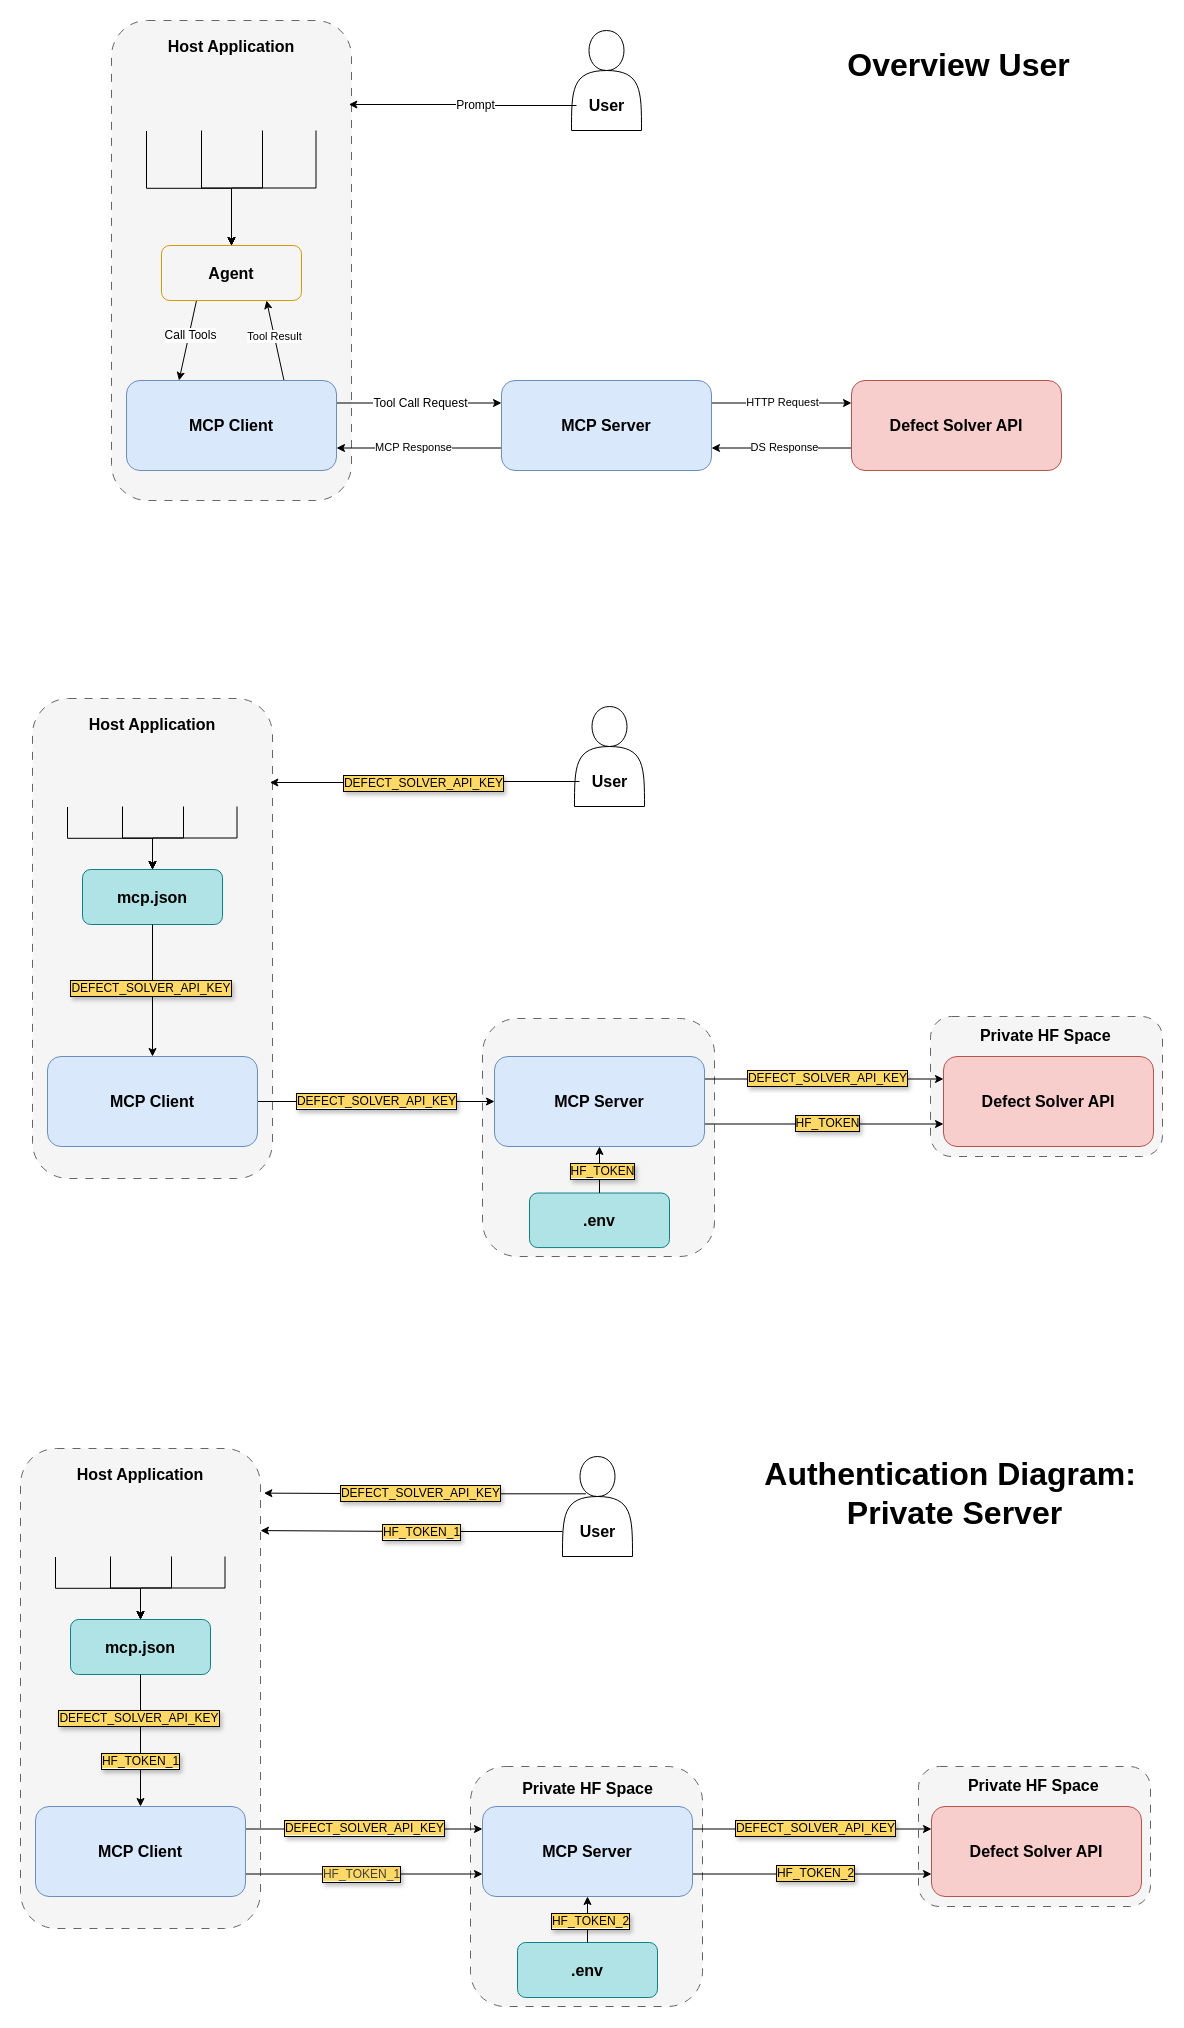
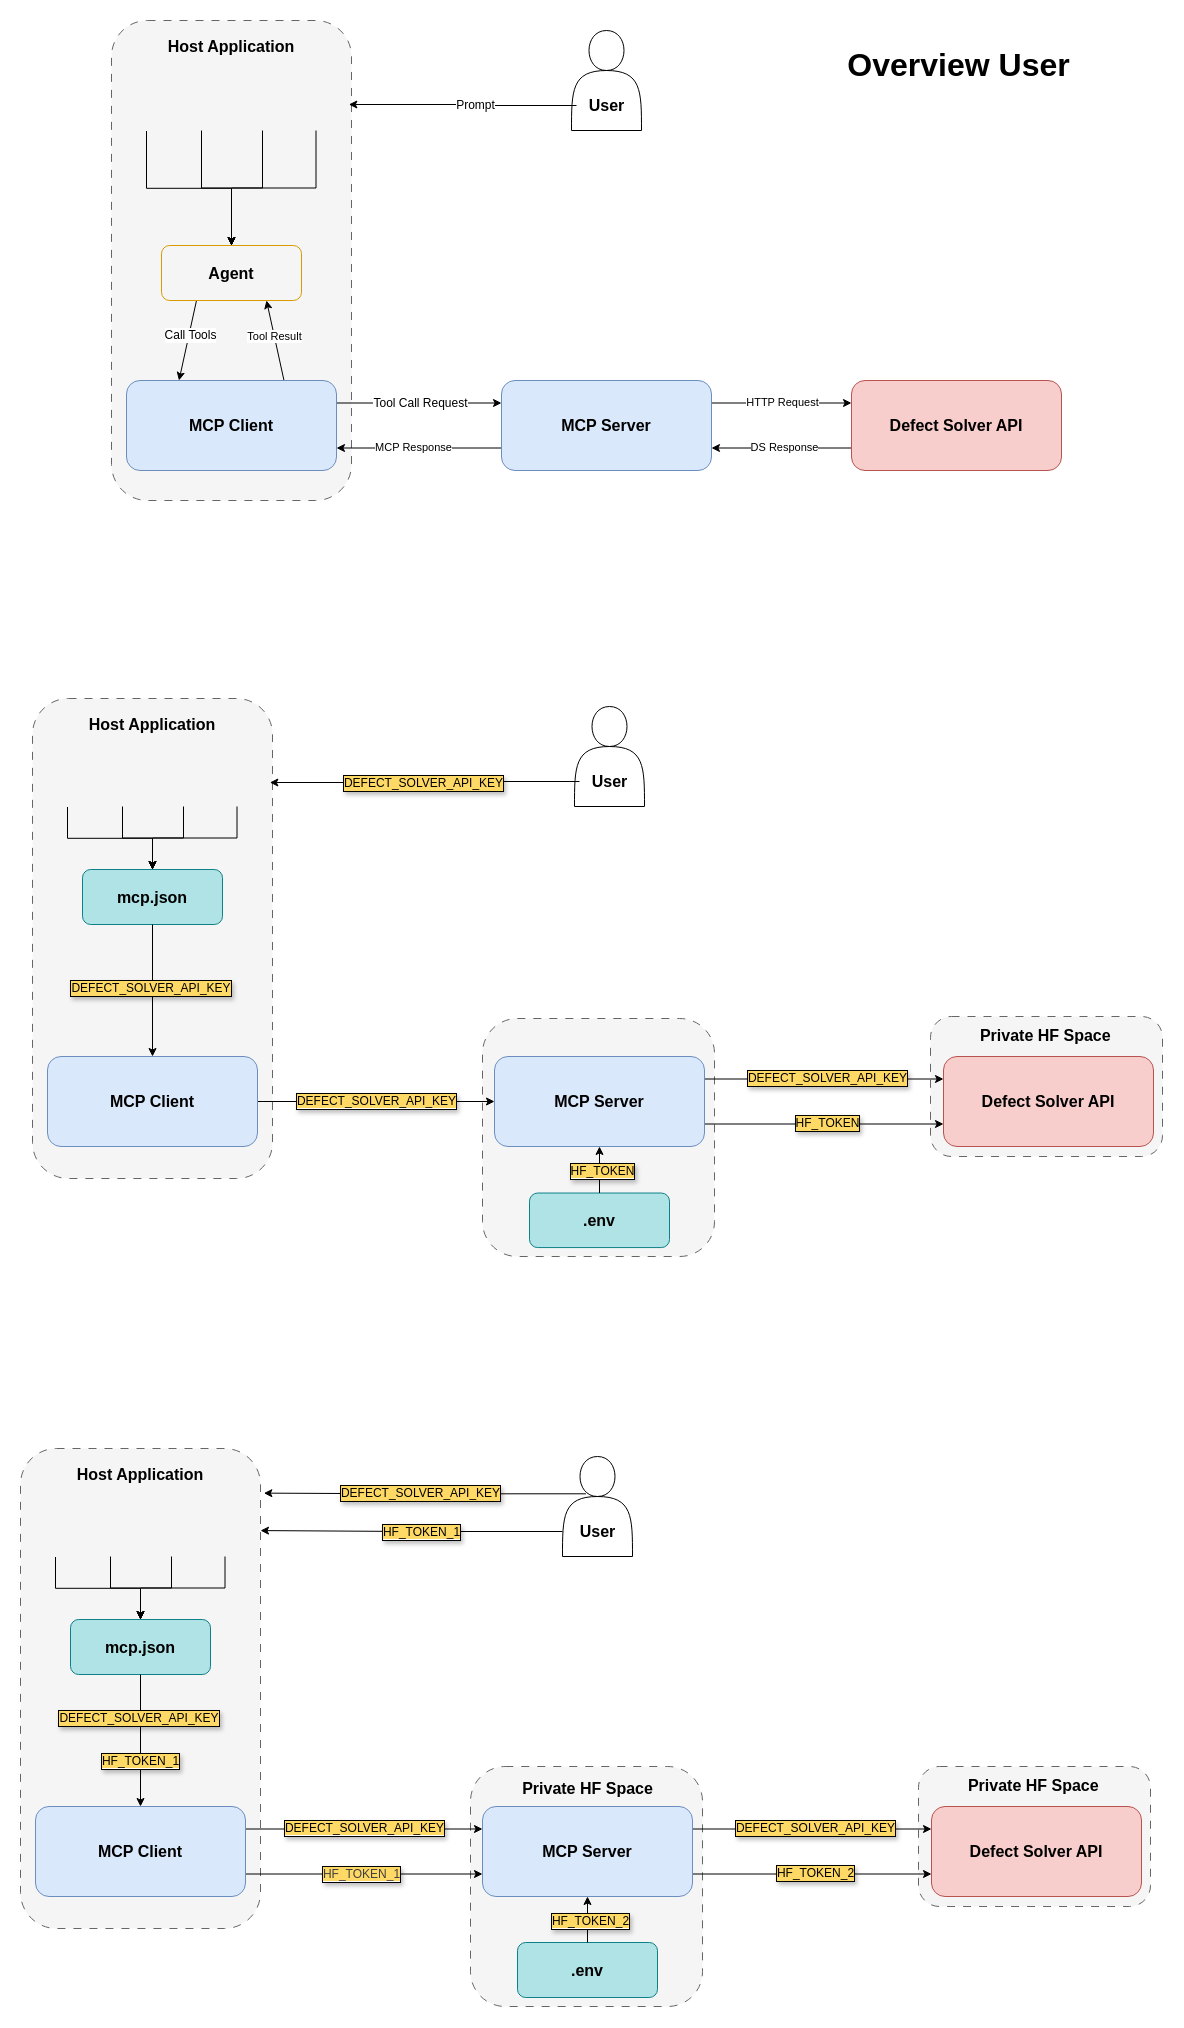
(955, 1494) -> none
